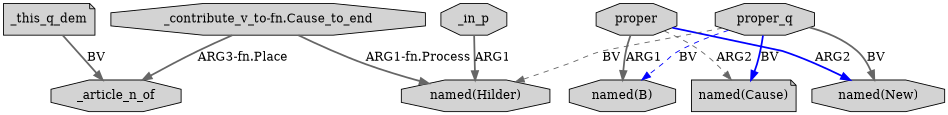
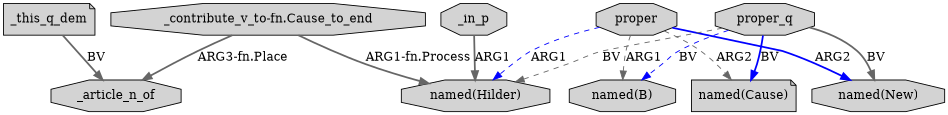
none -> (547, 44)
(626, 53) -> (626, 53)
